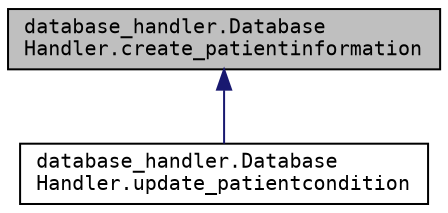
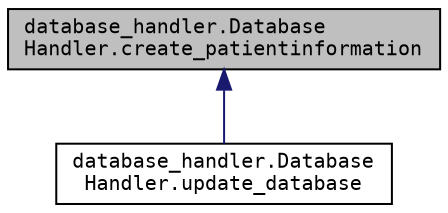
(224, 174) -> (224, 174)
